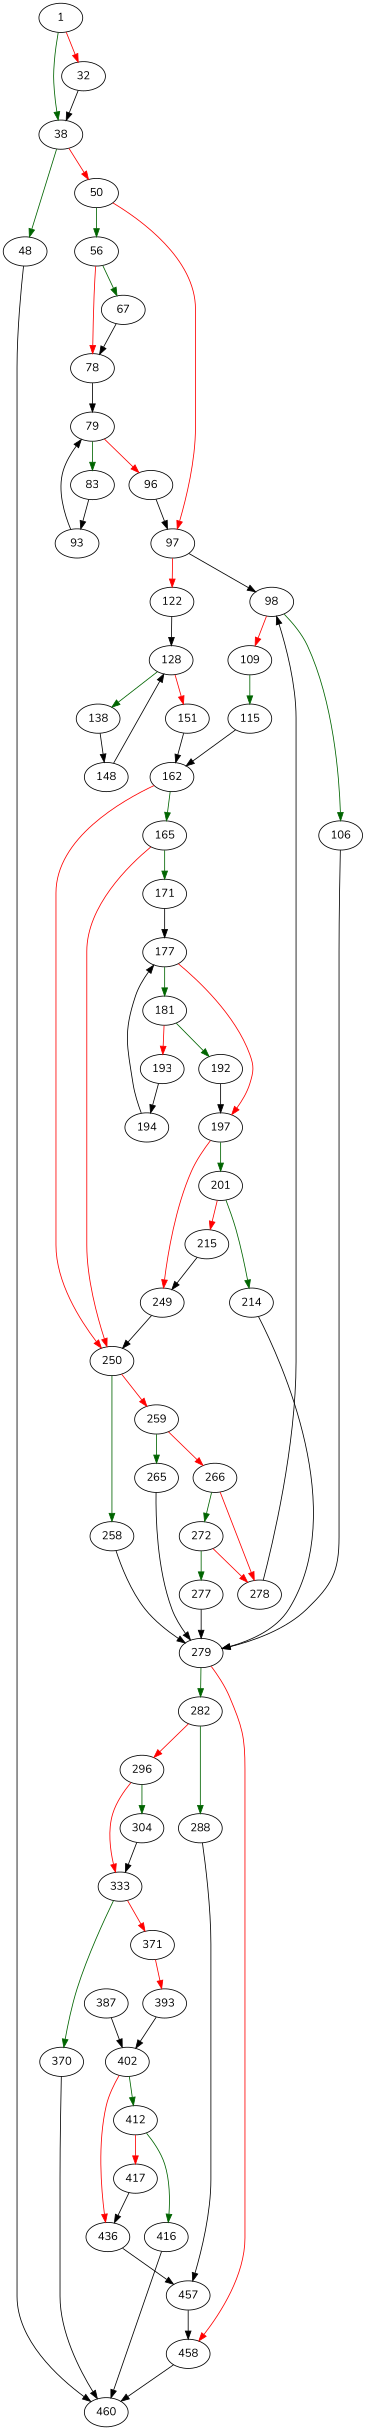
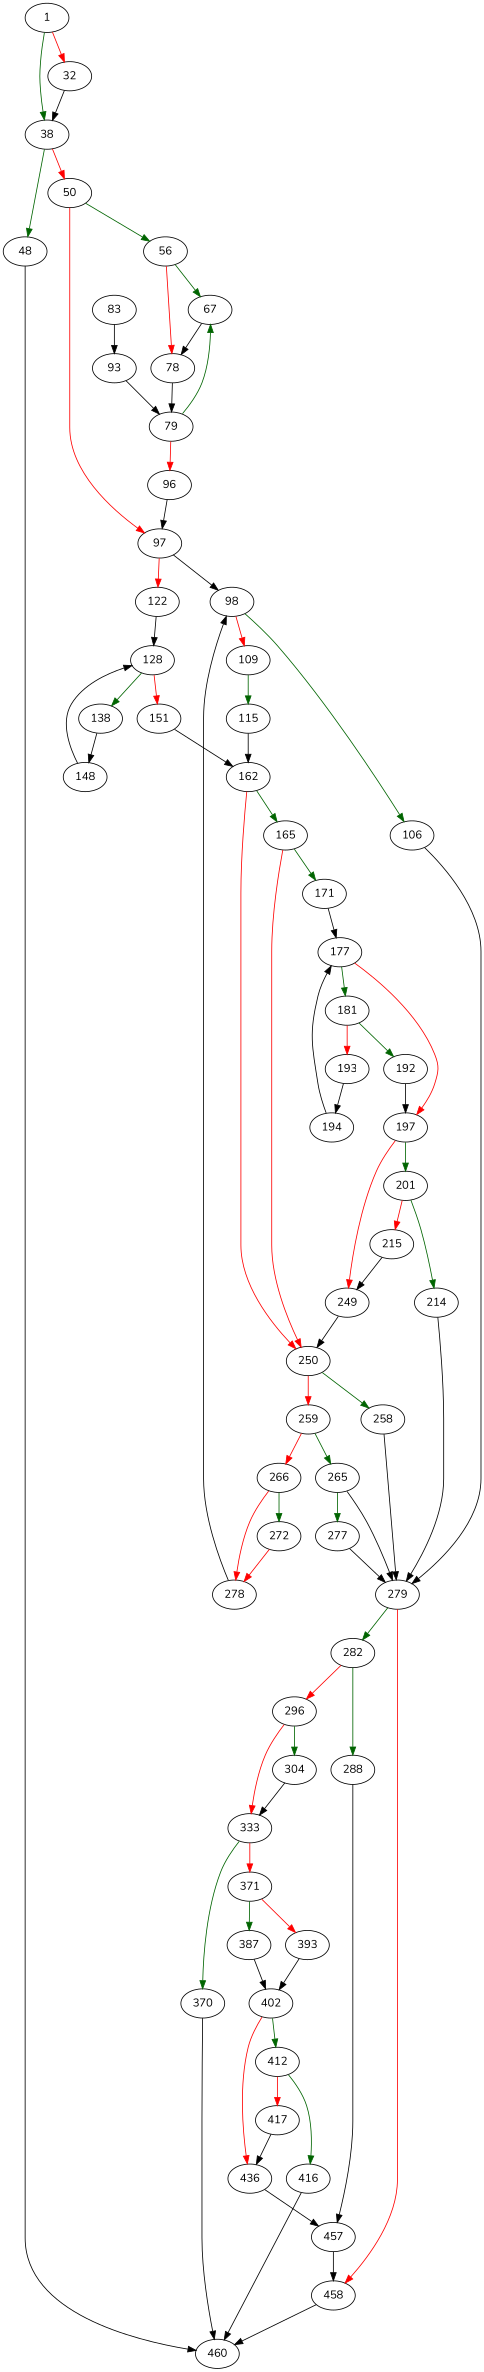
(92, 452) -> (204, 376)
(201, 1561) -> (337, 1503)
none -> (249, 1912)
